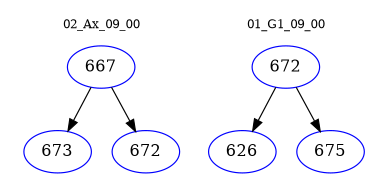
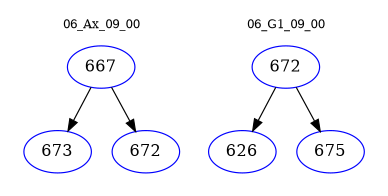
(102, 25) -> (102, 25)
(286, 25) -> (286, 25)
